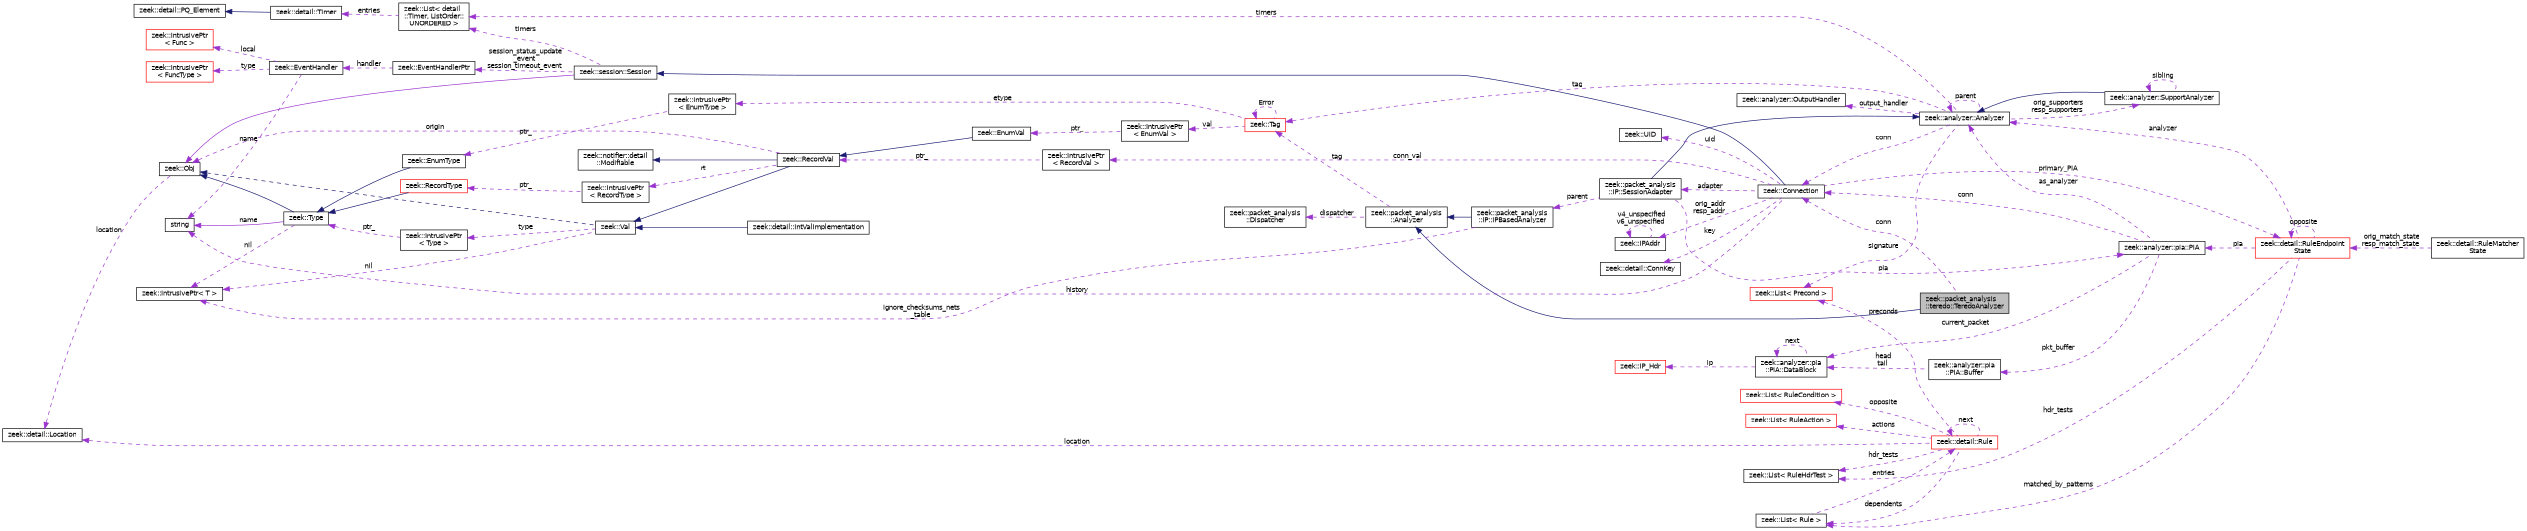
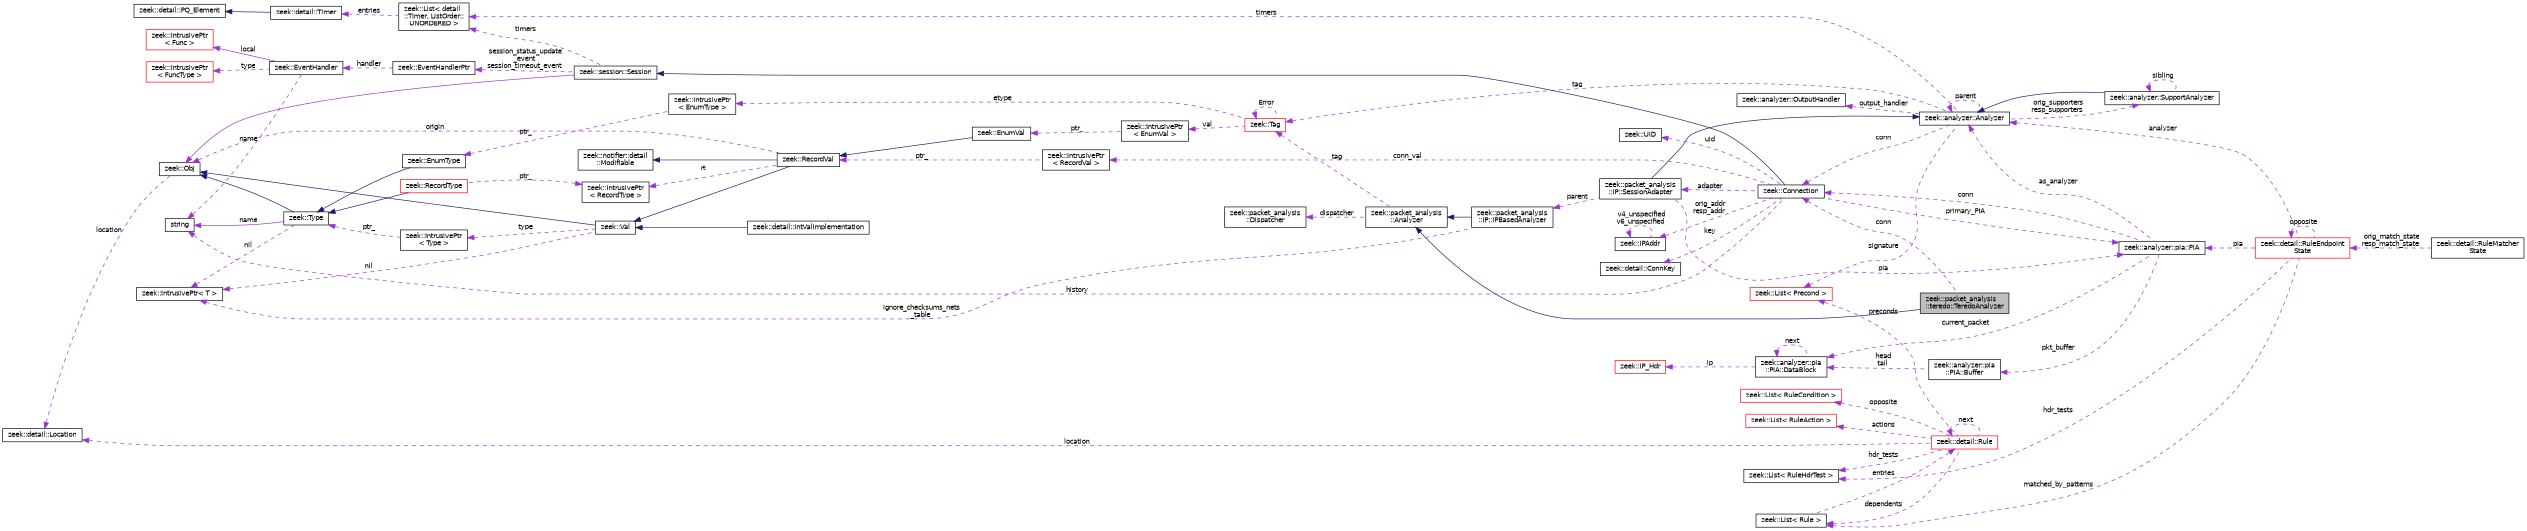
(249, 55) -> (249, 55)
(2053, 174) -> (1967, 222)
(528, 190) -> (521, 180)
(401, 200) -> (401, 200)
